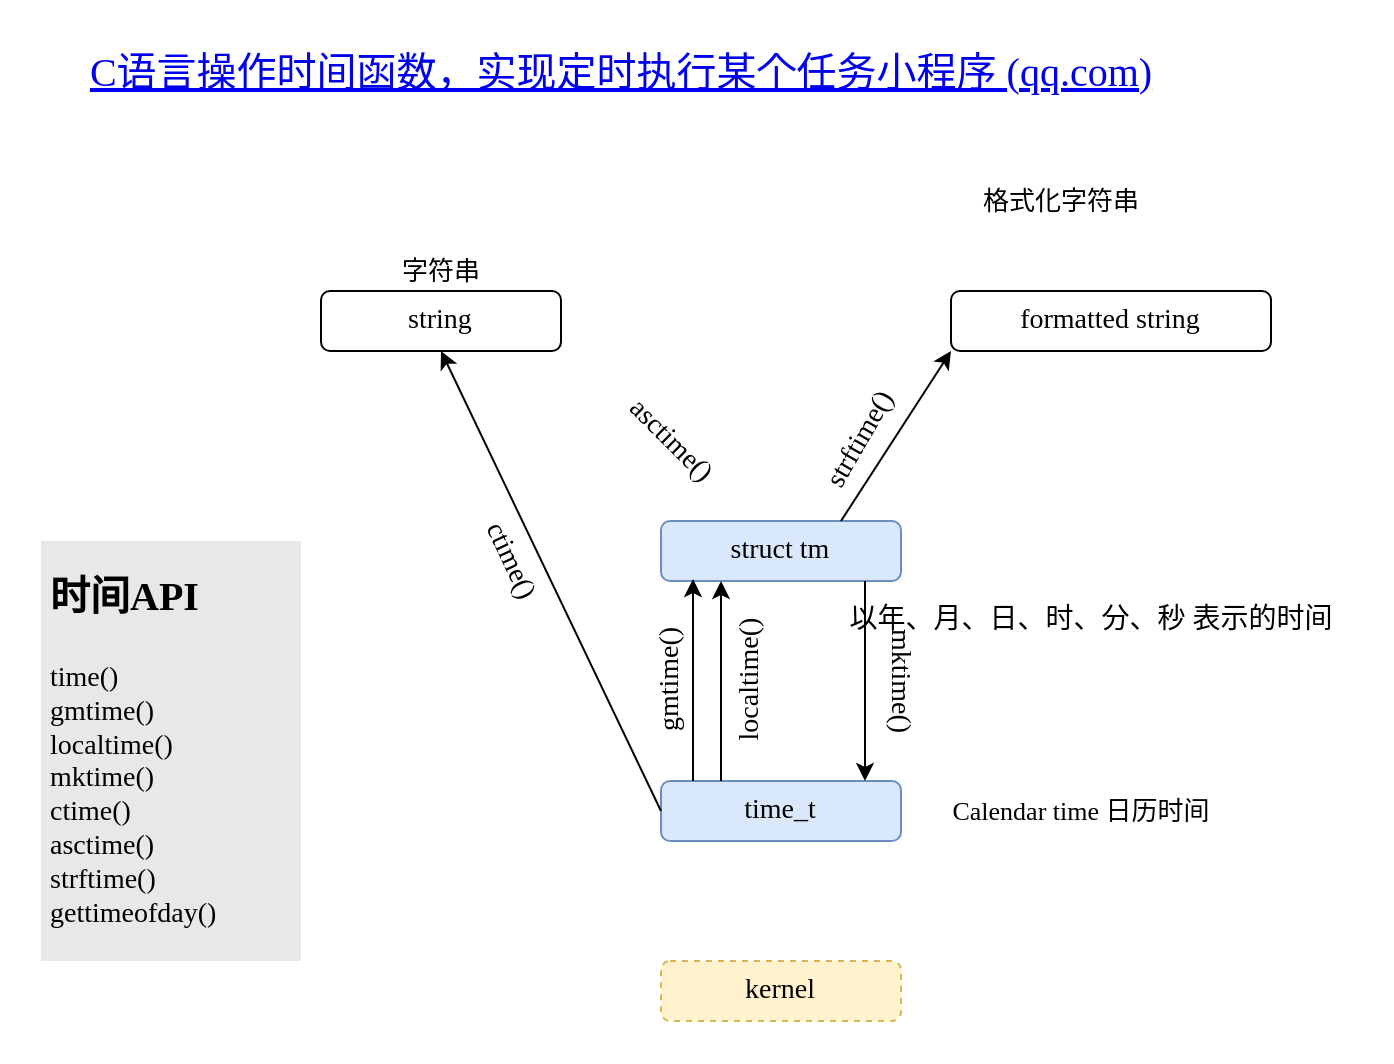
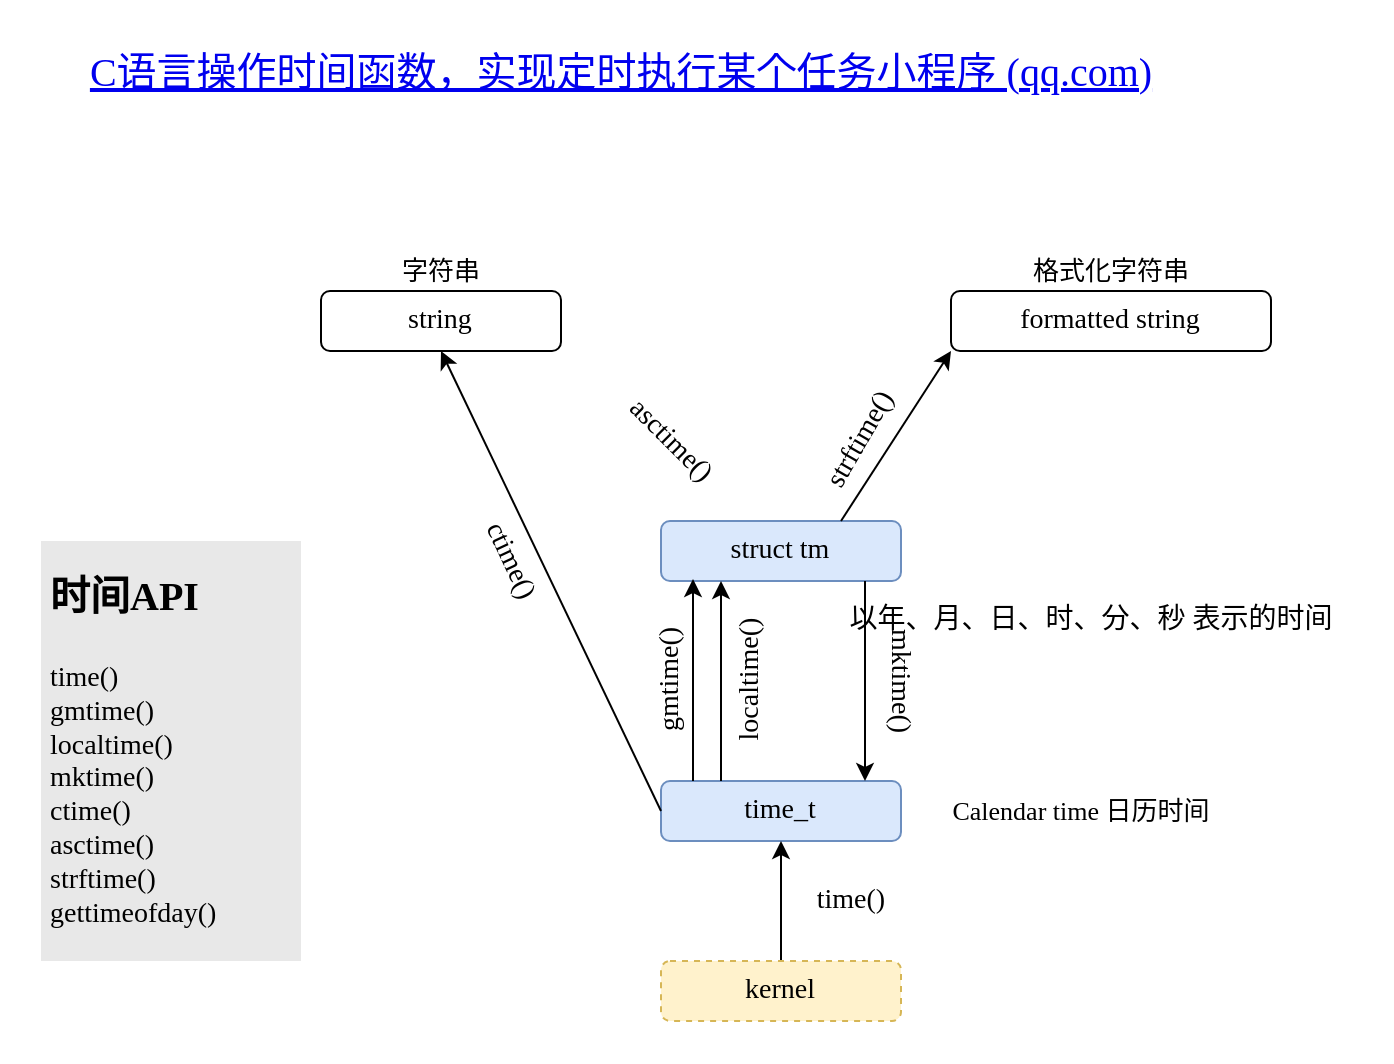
(1061, 201) -> (1111, 271)
none -> (851, 901)
none -> (781, 908)
